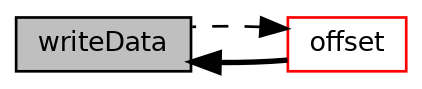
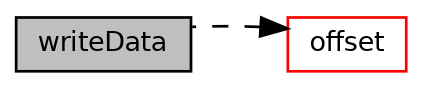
(254, 62) -> none
